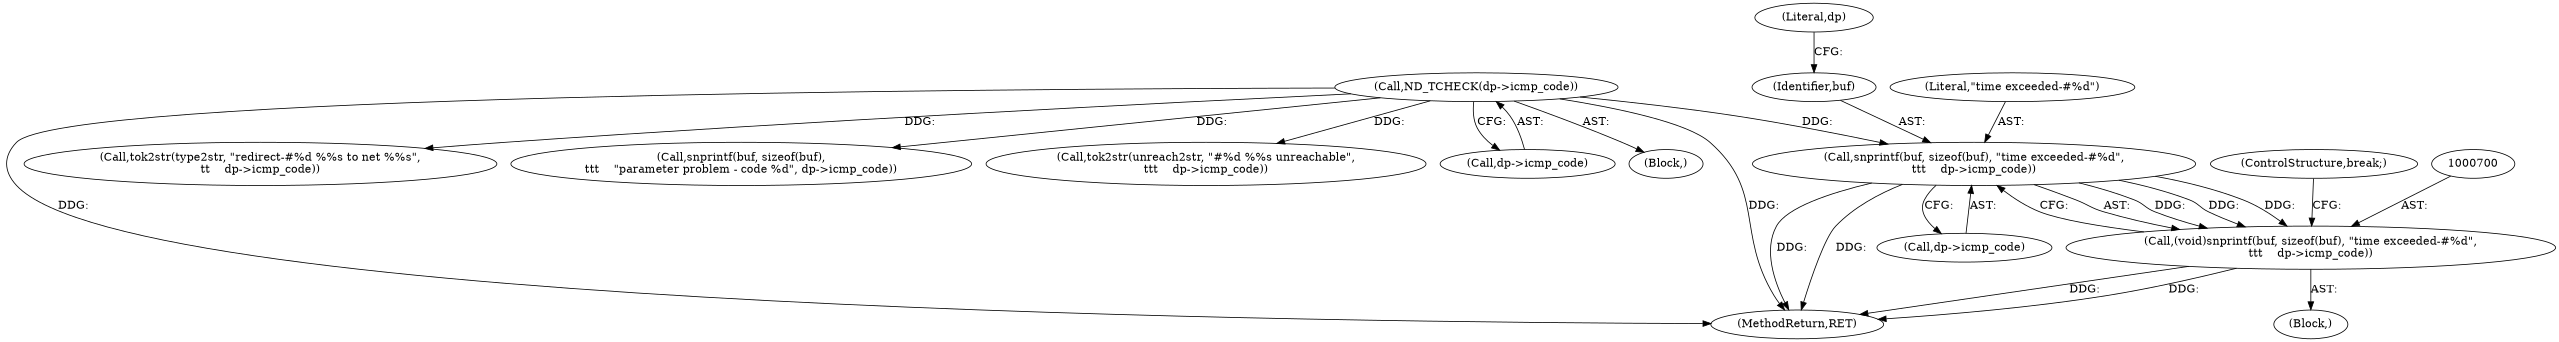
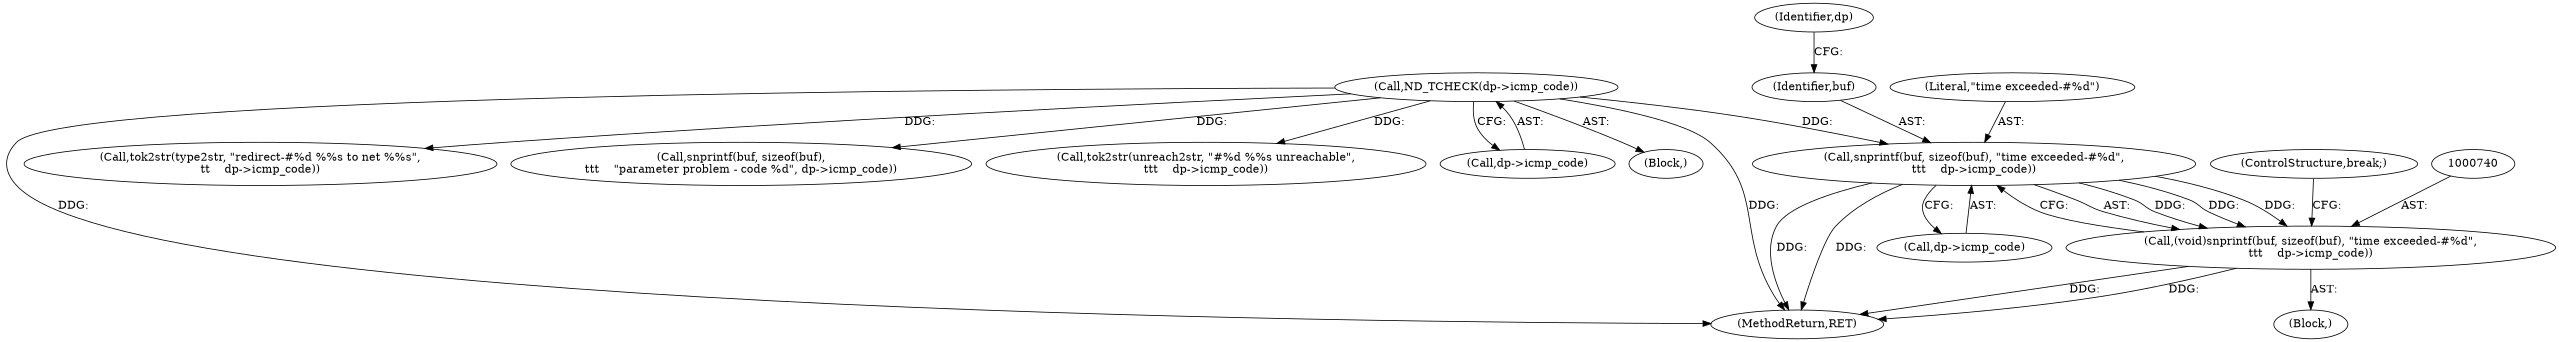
(1814, 18) -> (1814, 18)
(2473, 164) -> (2473, 164)
